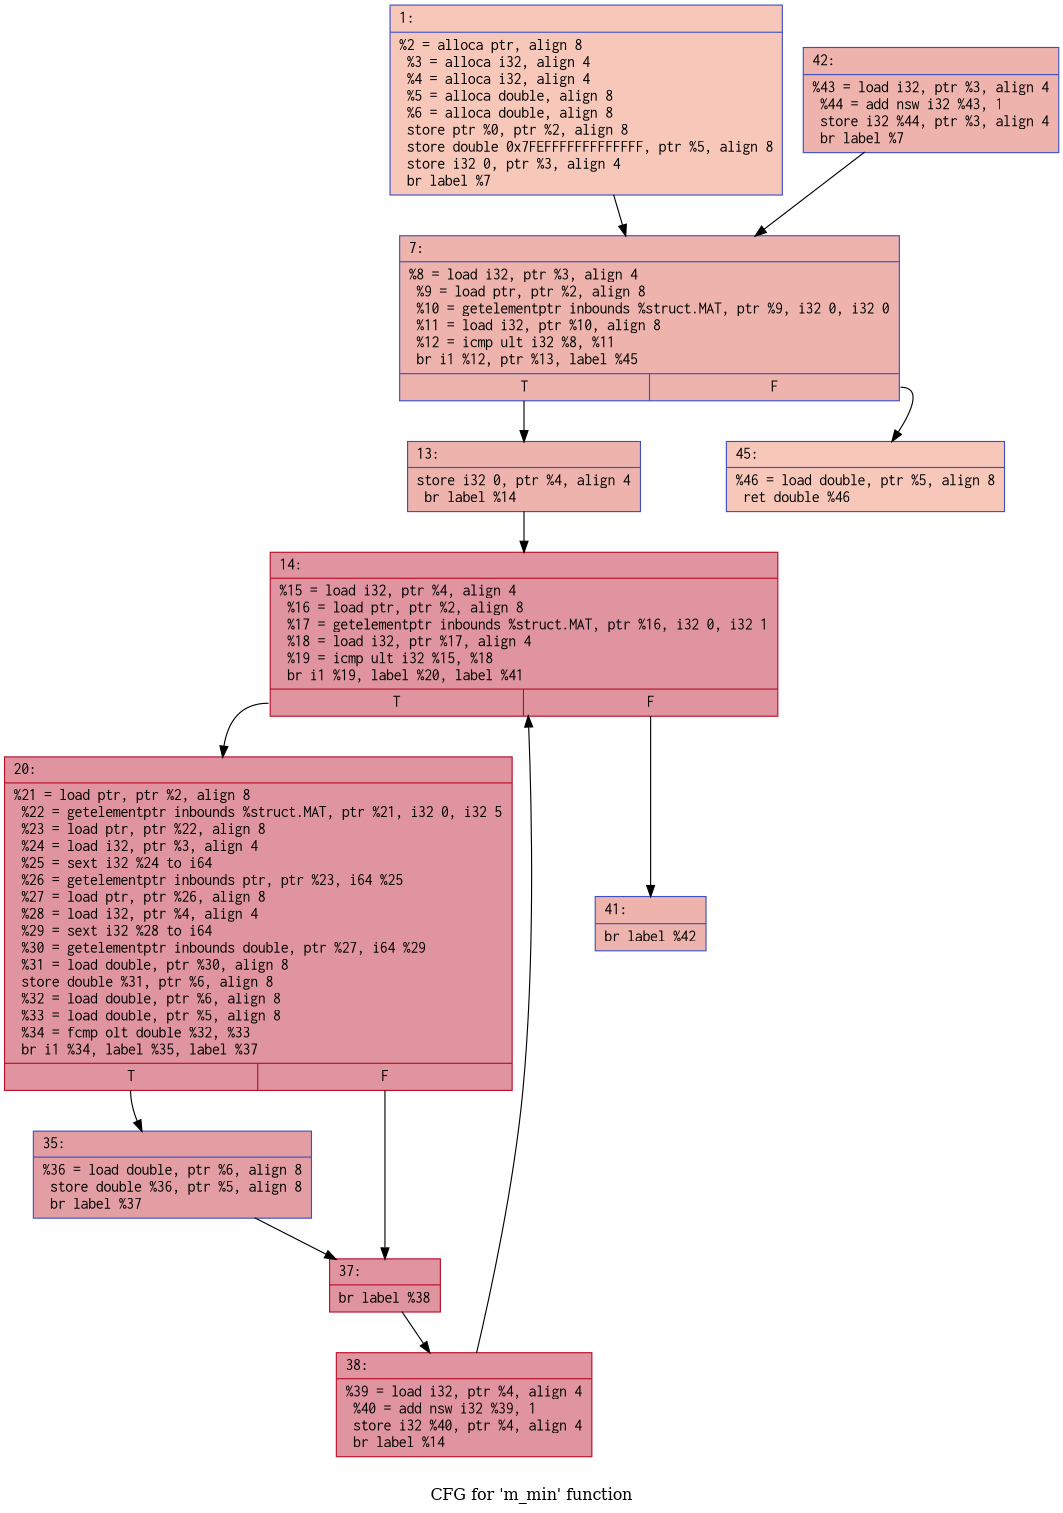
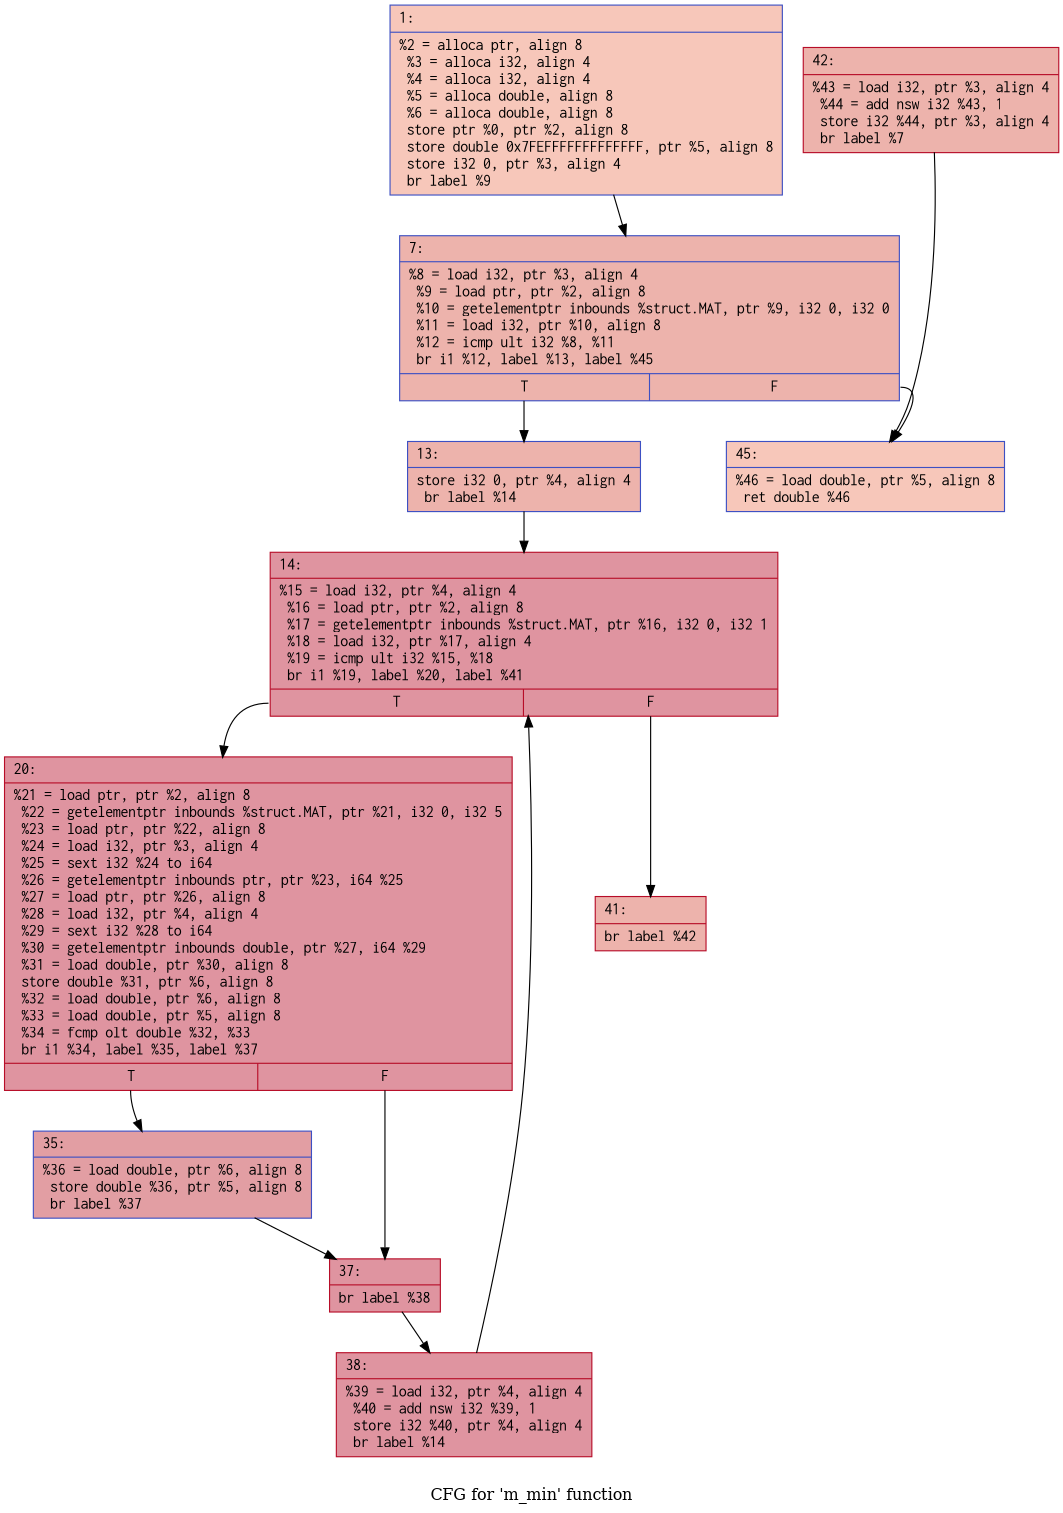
(931, 100) -> (931, 100)
(445, 181) -> (445, 181)
(814, 191) -> (930, 295)
(523, 360) -> (531, 360)
(651, 924) -> (651, 924)
